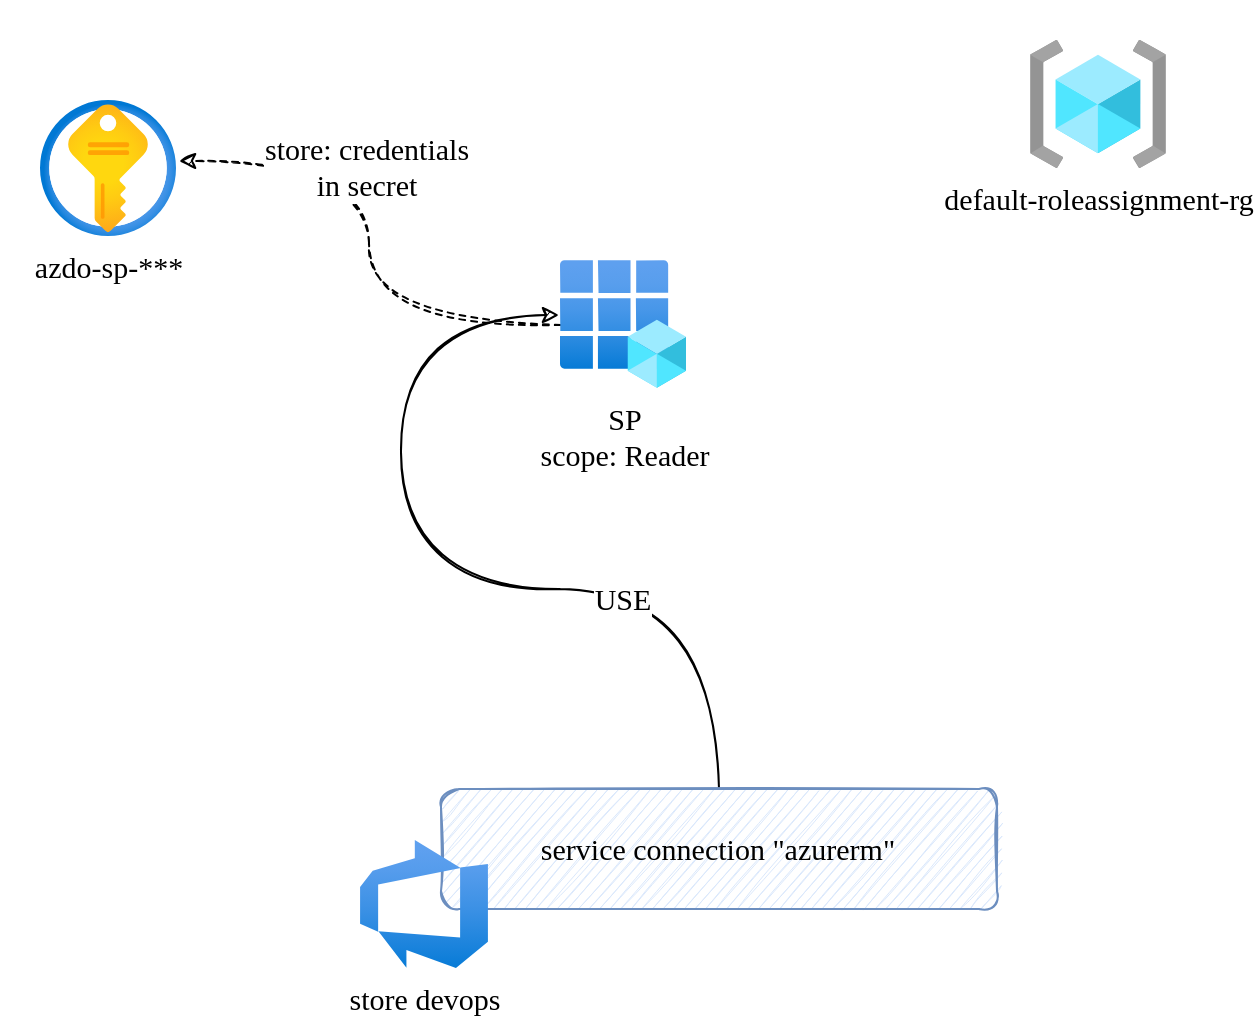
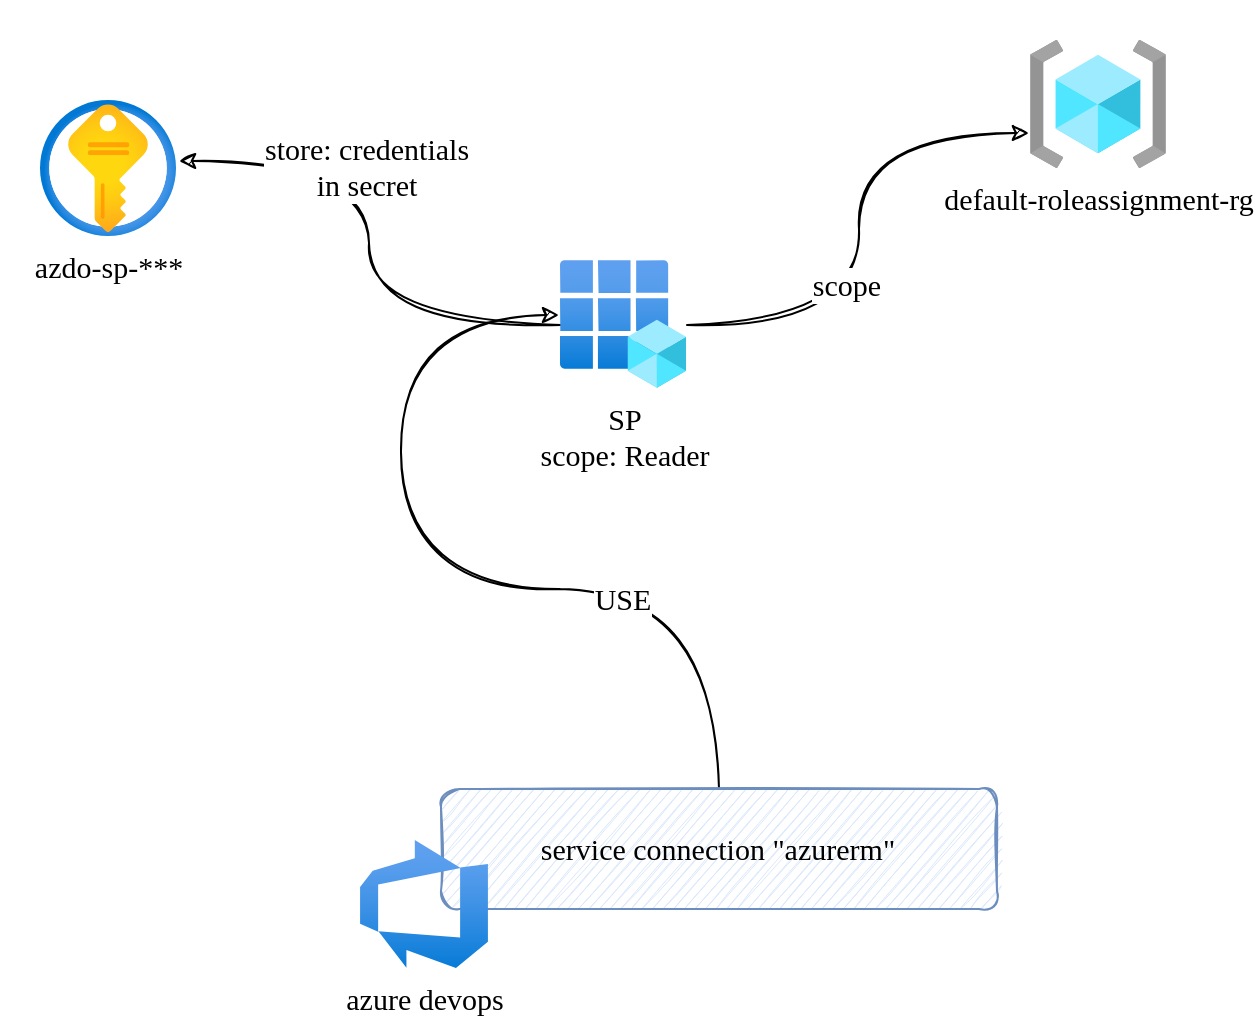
none -> (896, 159)
(412, 302) -> (412, 302)
(426, 1001) -> (426, 1001)
